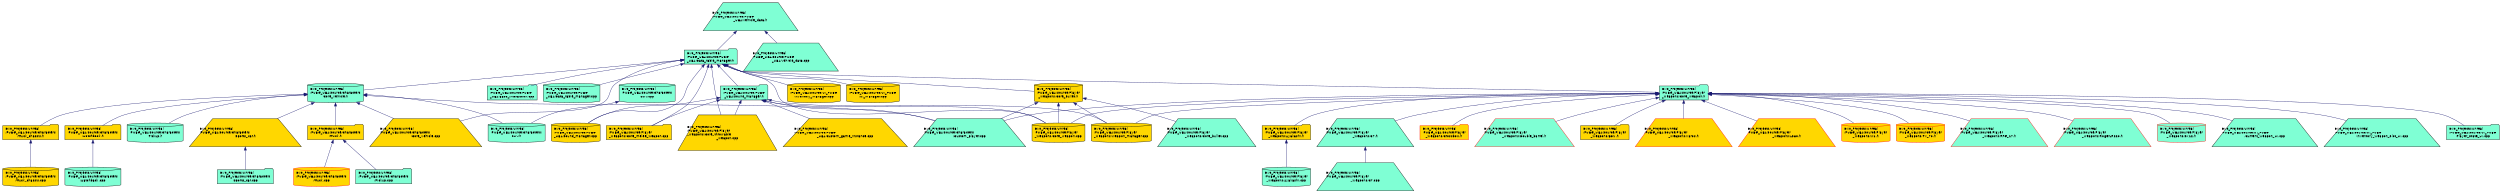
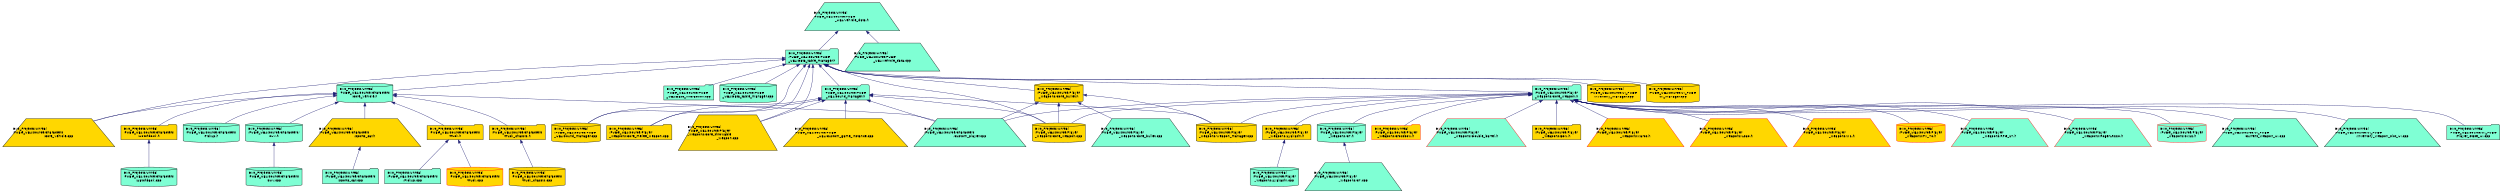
(551, 114) -> (274, 156)
(1365, 133) -> (1341, 133)
(1866, 133) -> (1842, 133)
